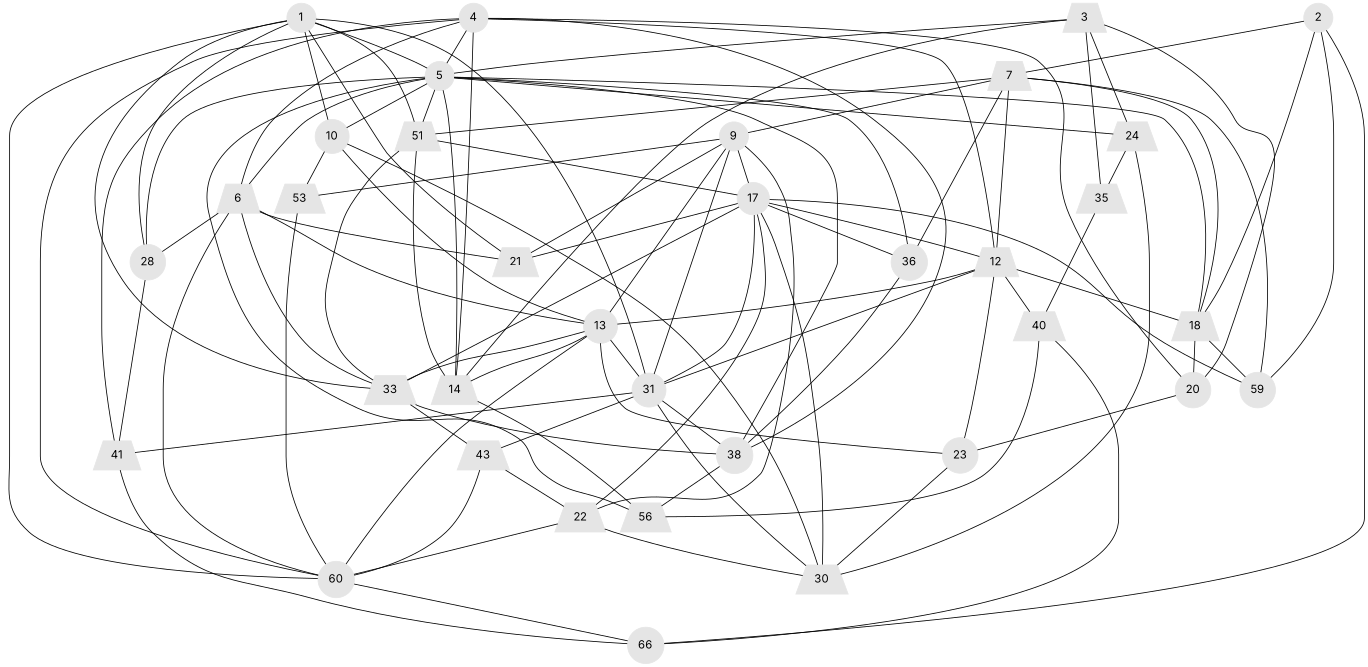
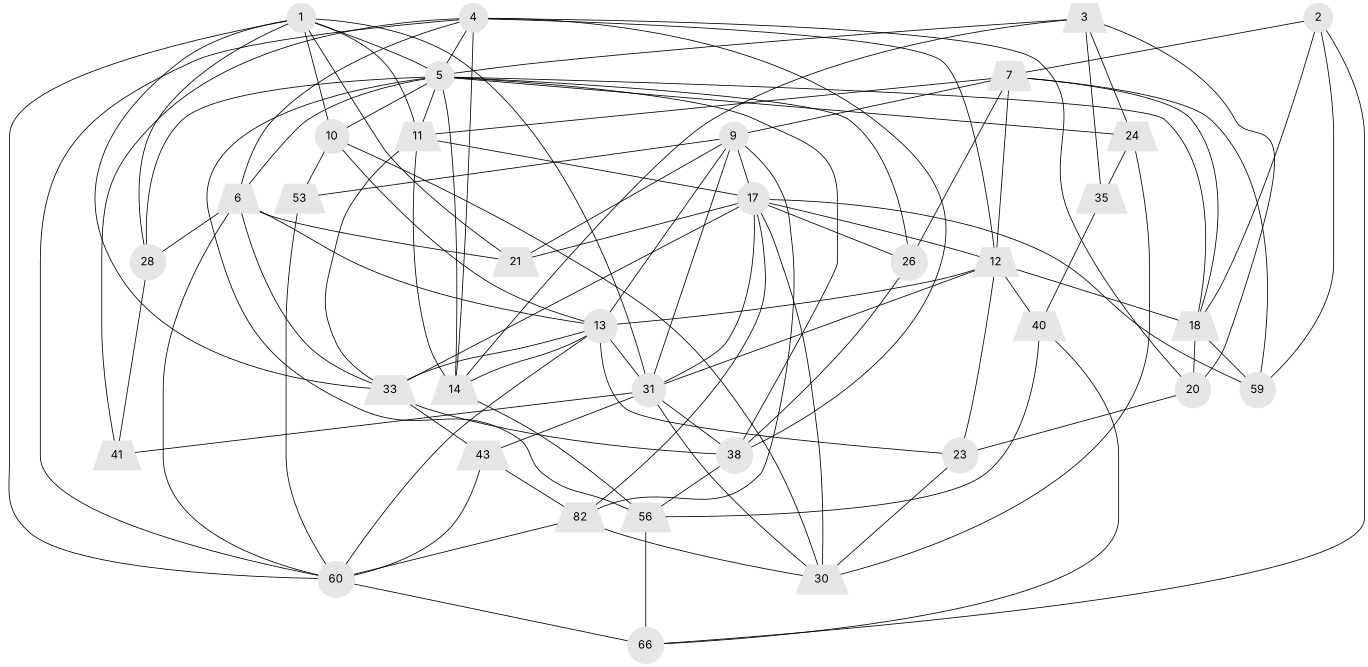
(418, 136) -> (418, 136)
(909, 262) -> (909, 262)
(580, 517) -> (580, 517)
(347, 607) -> (646, 579)
